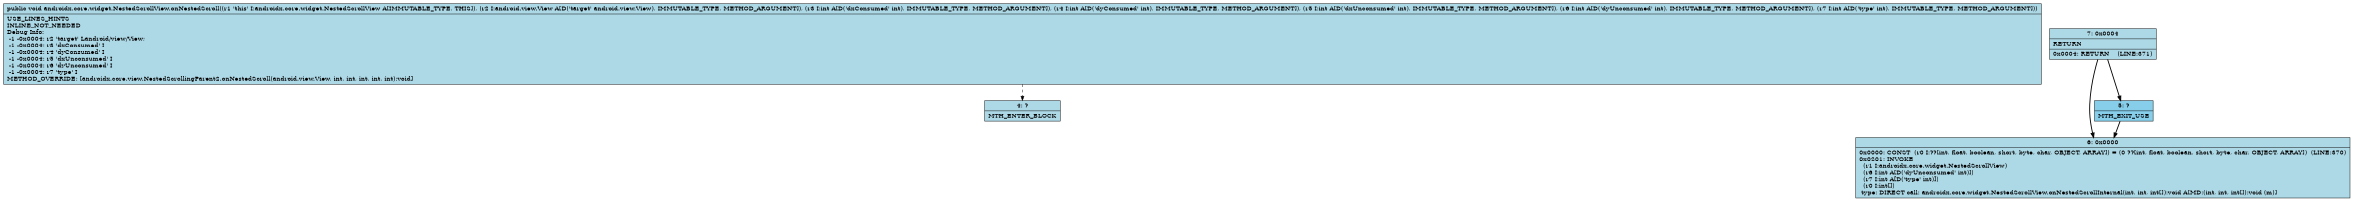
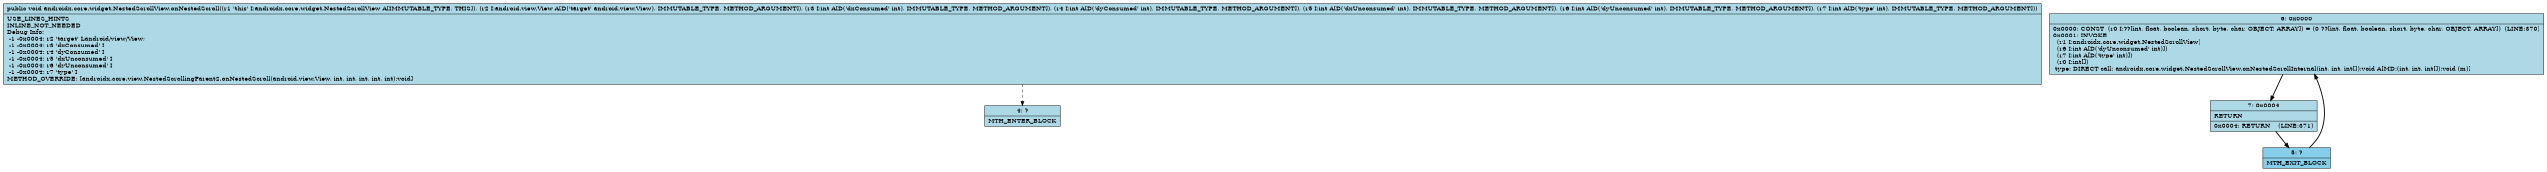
(2090, 96) -> (2278, 85)
(2124, 116) -> (2297, 163)
(1888, 159) -> (2082, 36)
